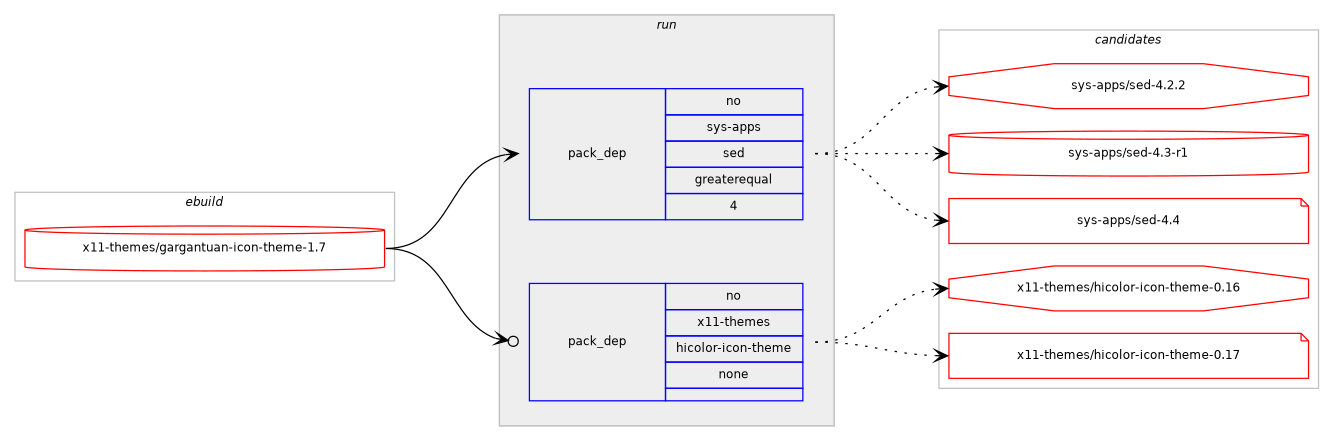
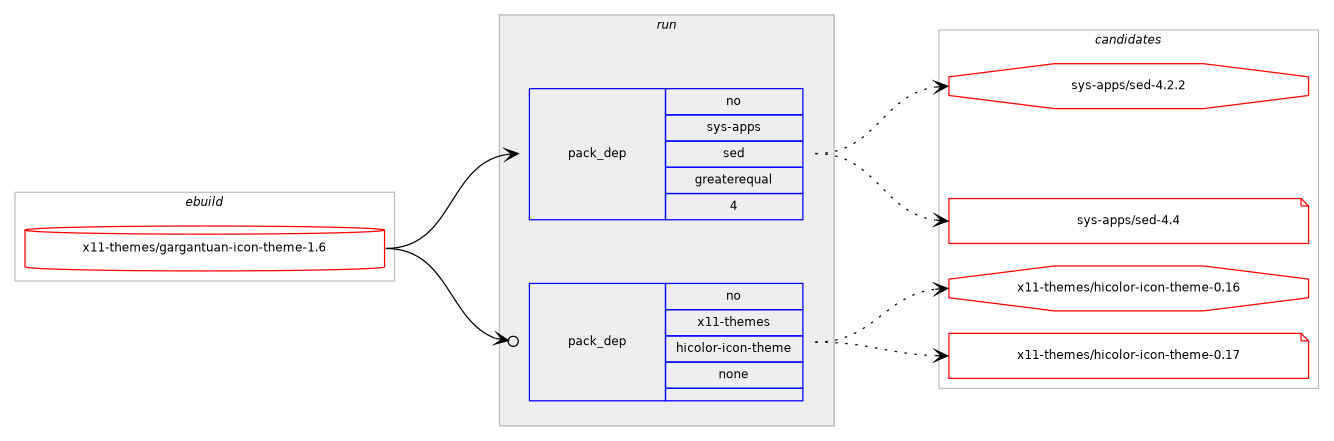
(1129, 154) -> none
(205, 248) -> (205, 248)
